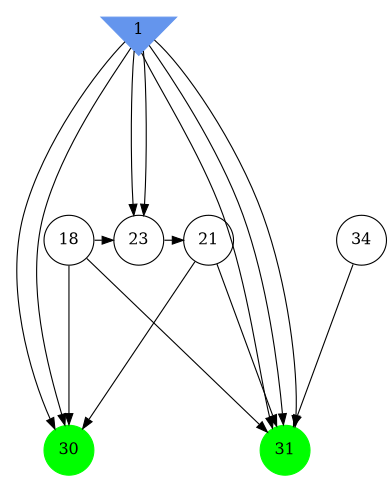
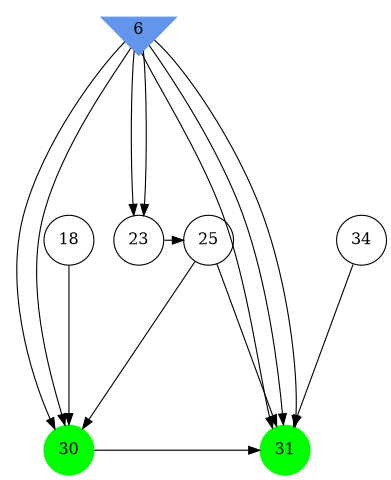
(139, 30) -> (139, 30)
(98, 240) -> none
(209, 240) -> (209, 240)
(173, 341) -> (171, 450)
